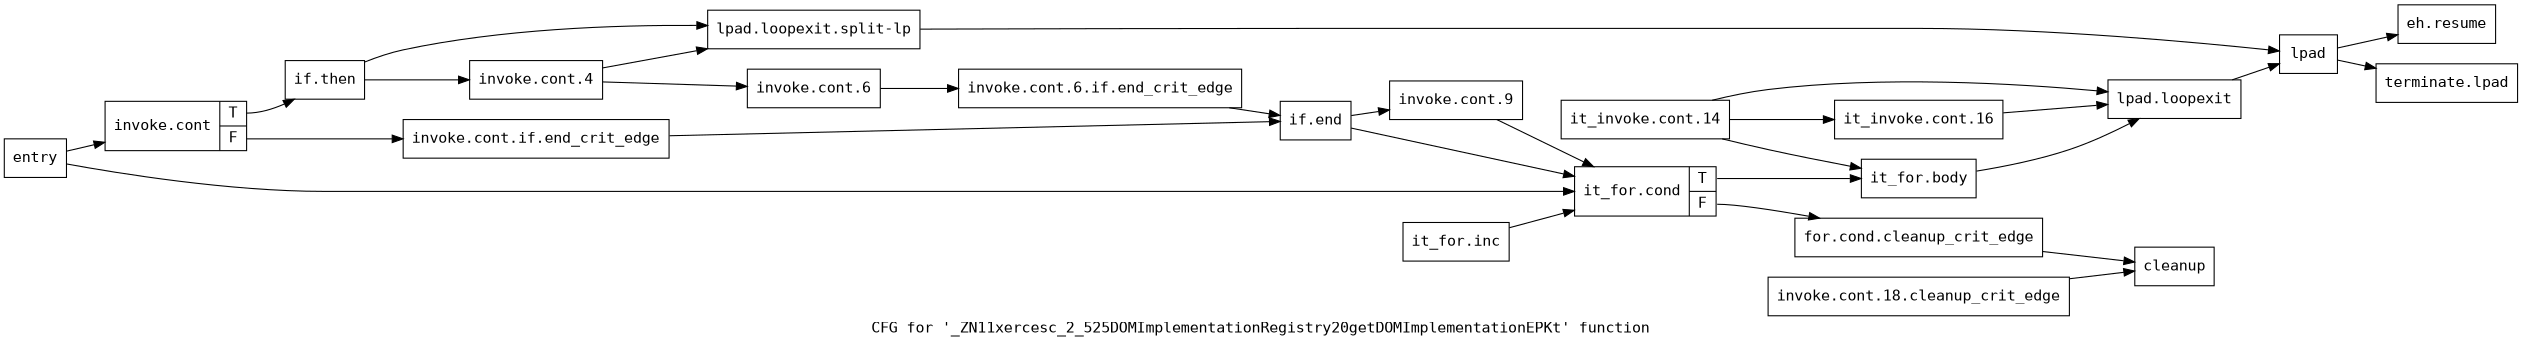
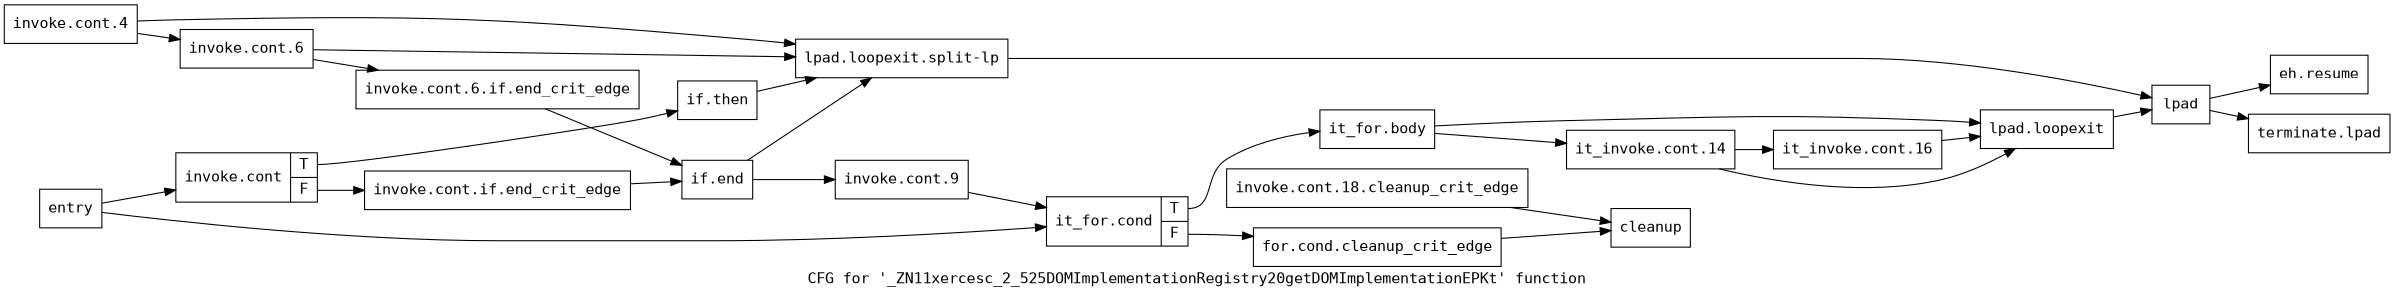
none -> (549, 53)
(412, 80) -> none
(1457, 151) -> (805, 122)
(1786, 153) -> (1495, 138)
(1456, 242) -> none
